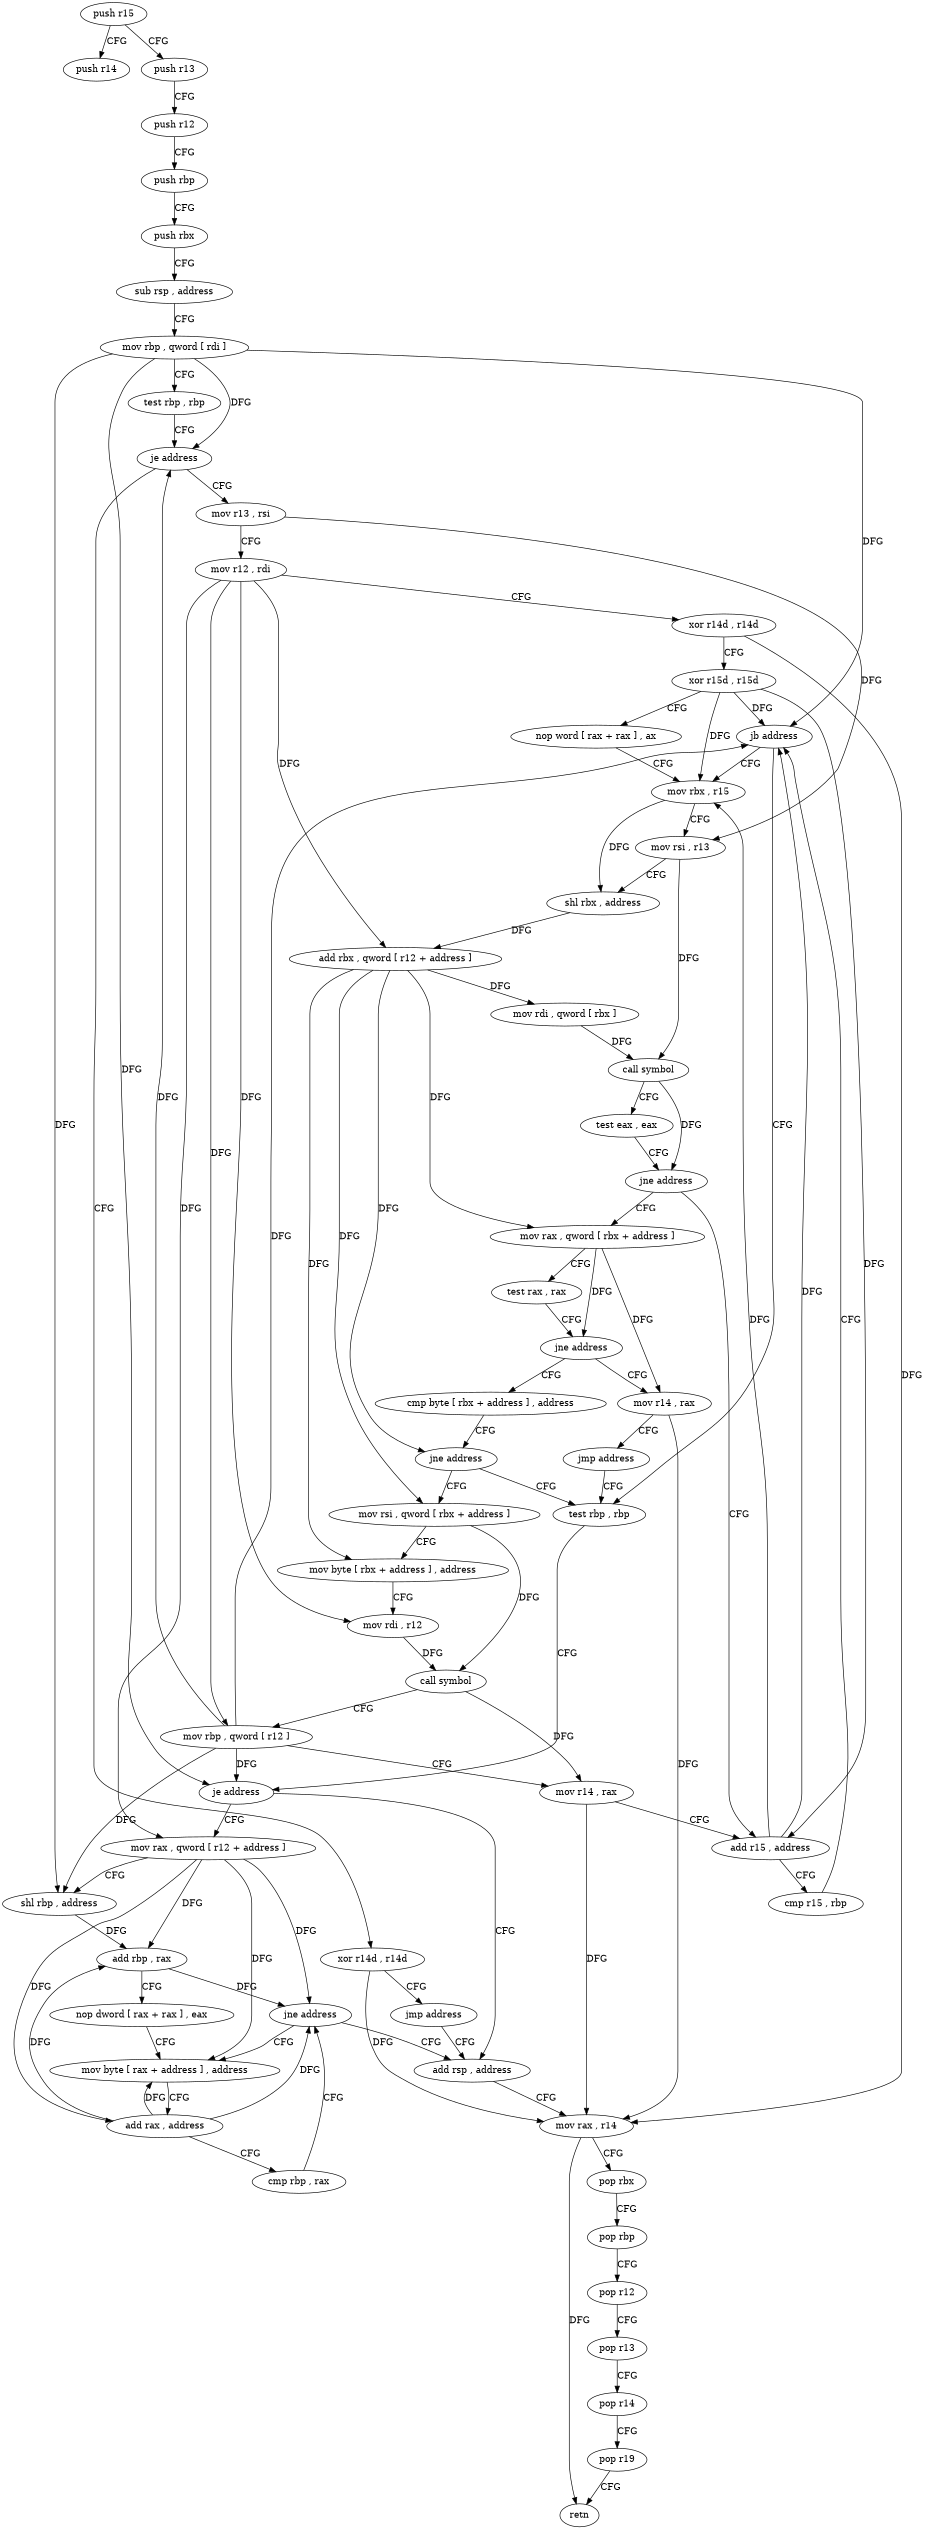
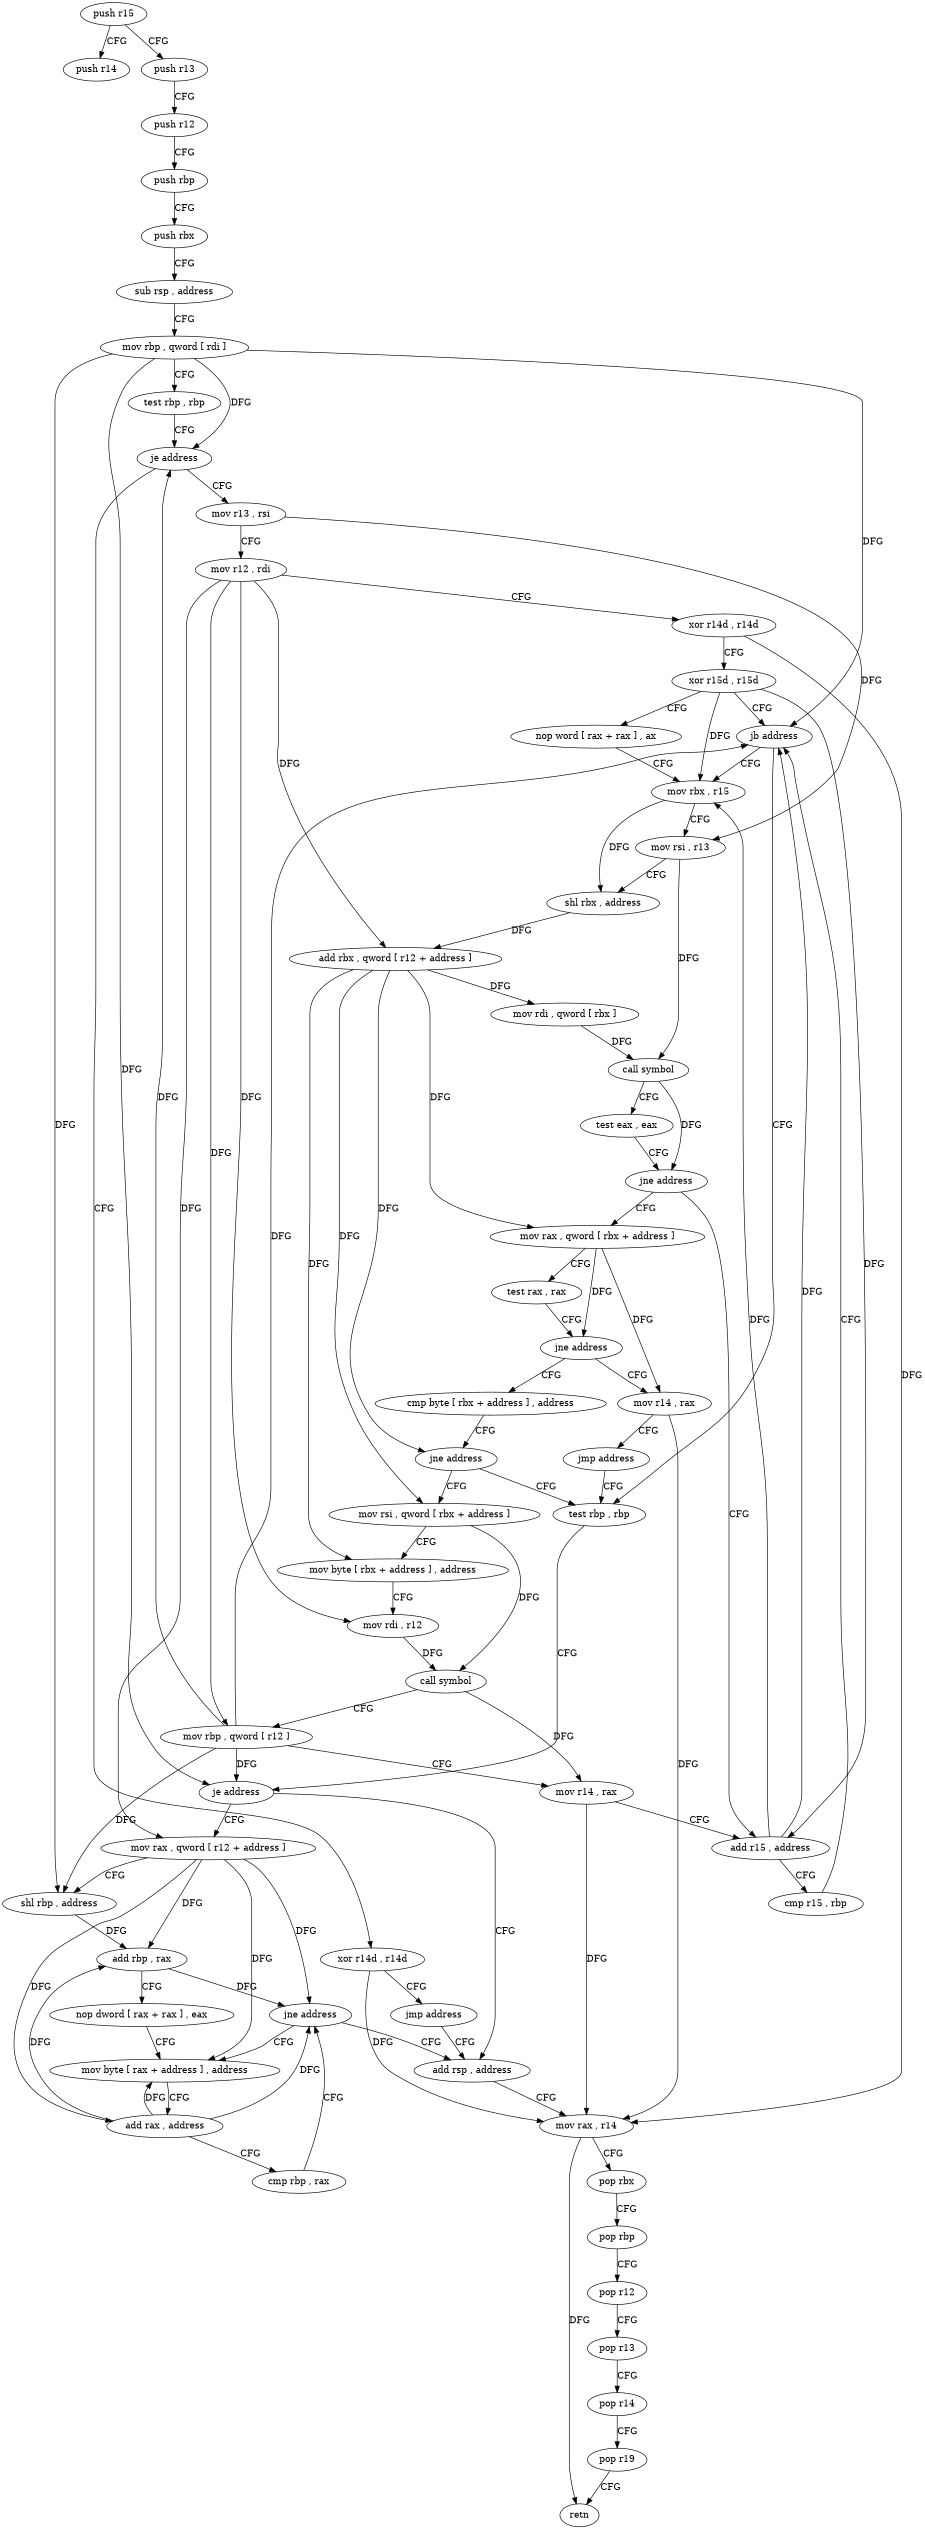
(763, 709) -> (762, 709)
